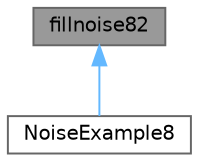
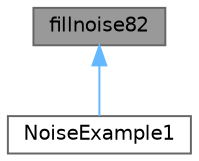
(99, 135) -> (99, 135)
